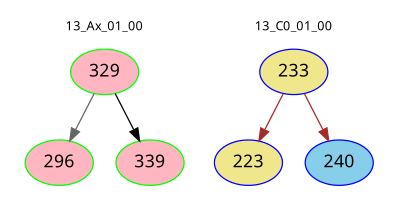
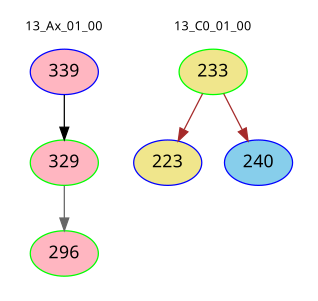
(294, 72) -> (213, 72)
(124, 112) -> (64, 111)
(150, 163) -> (64, 72)
